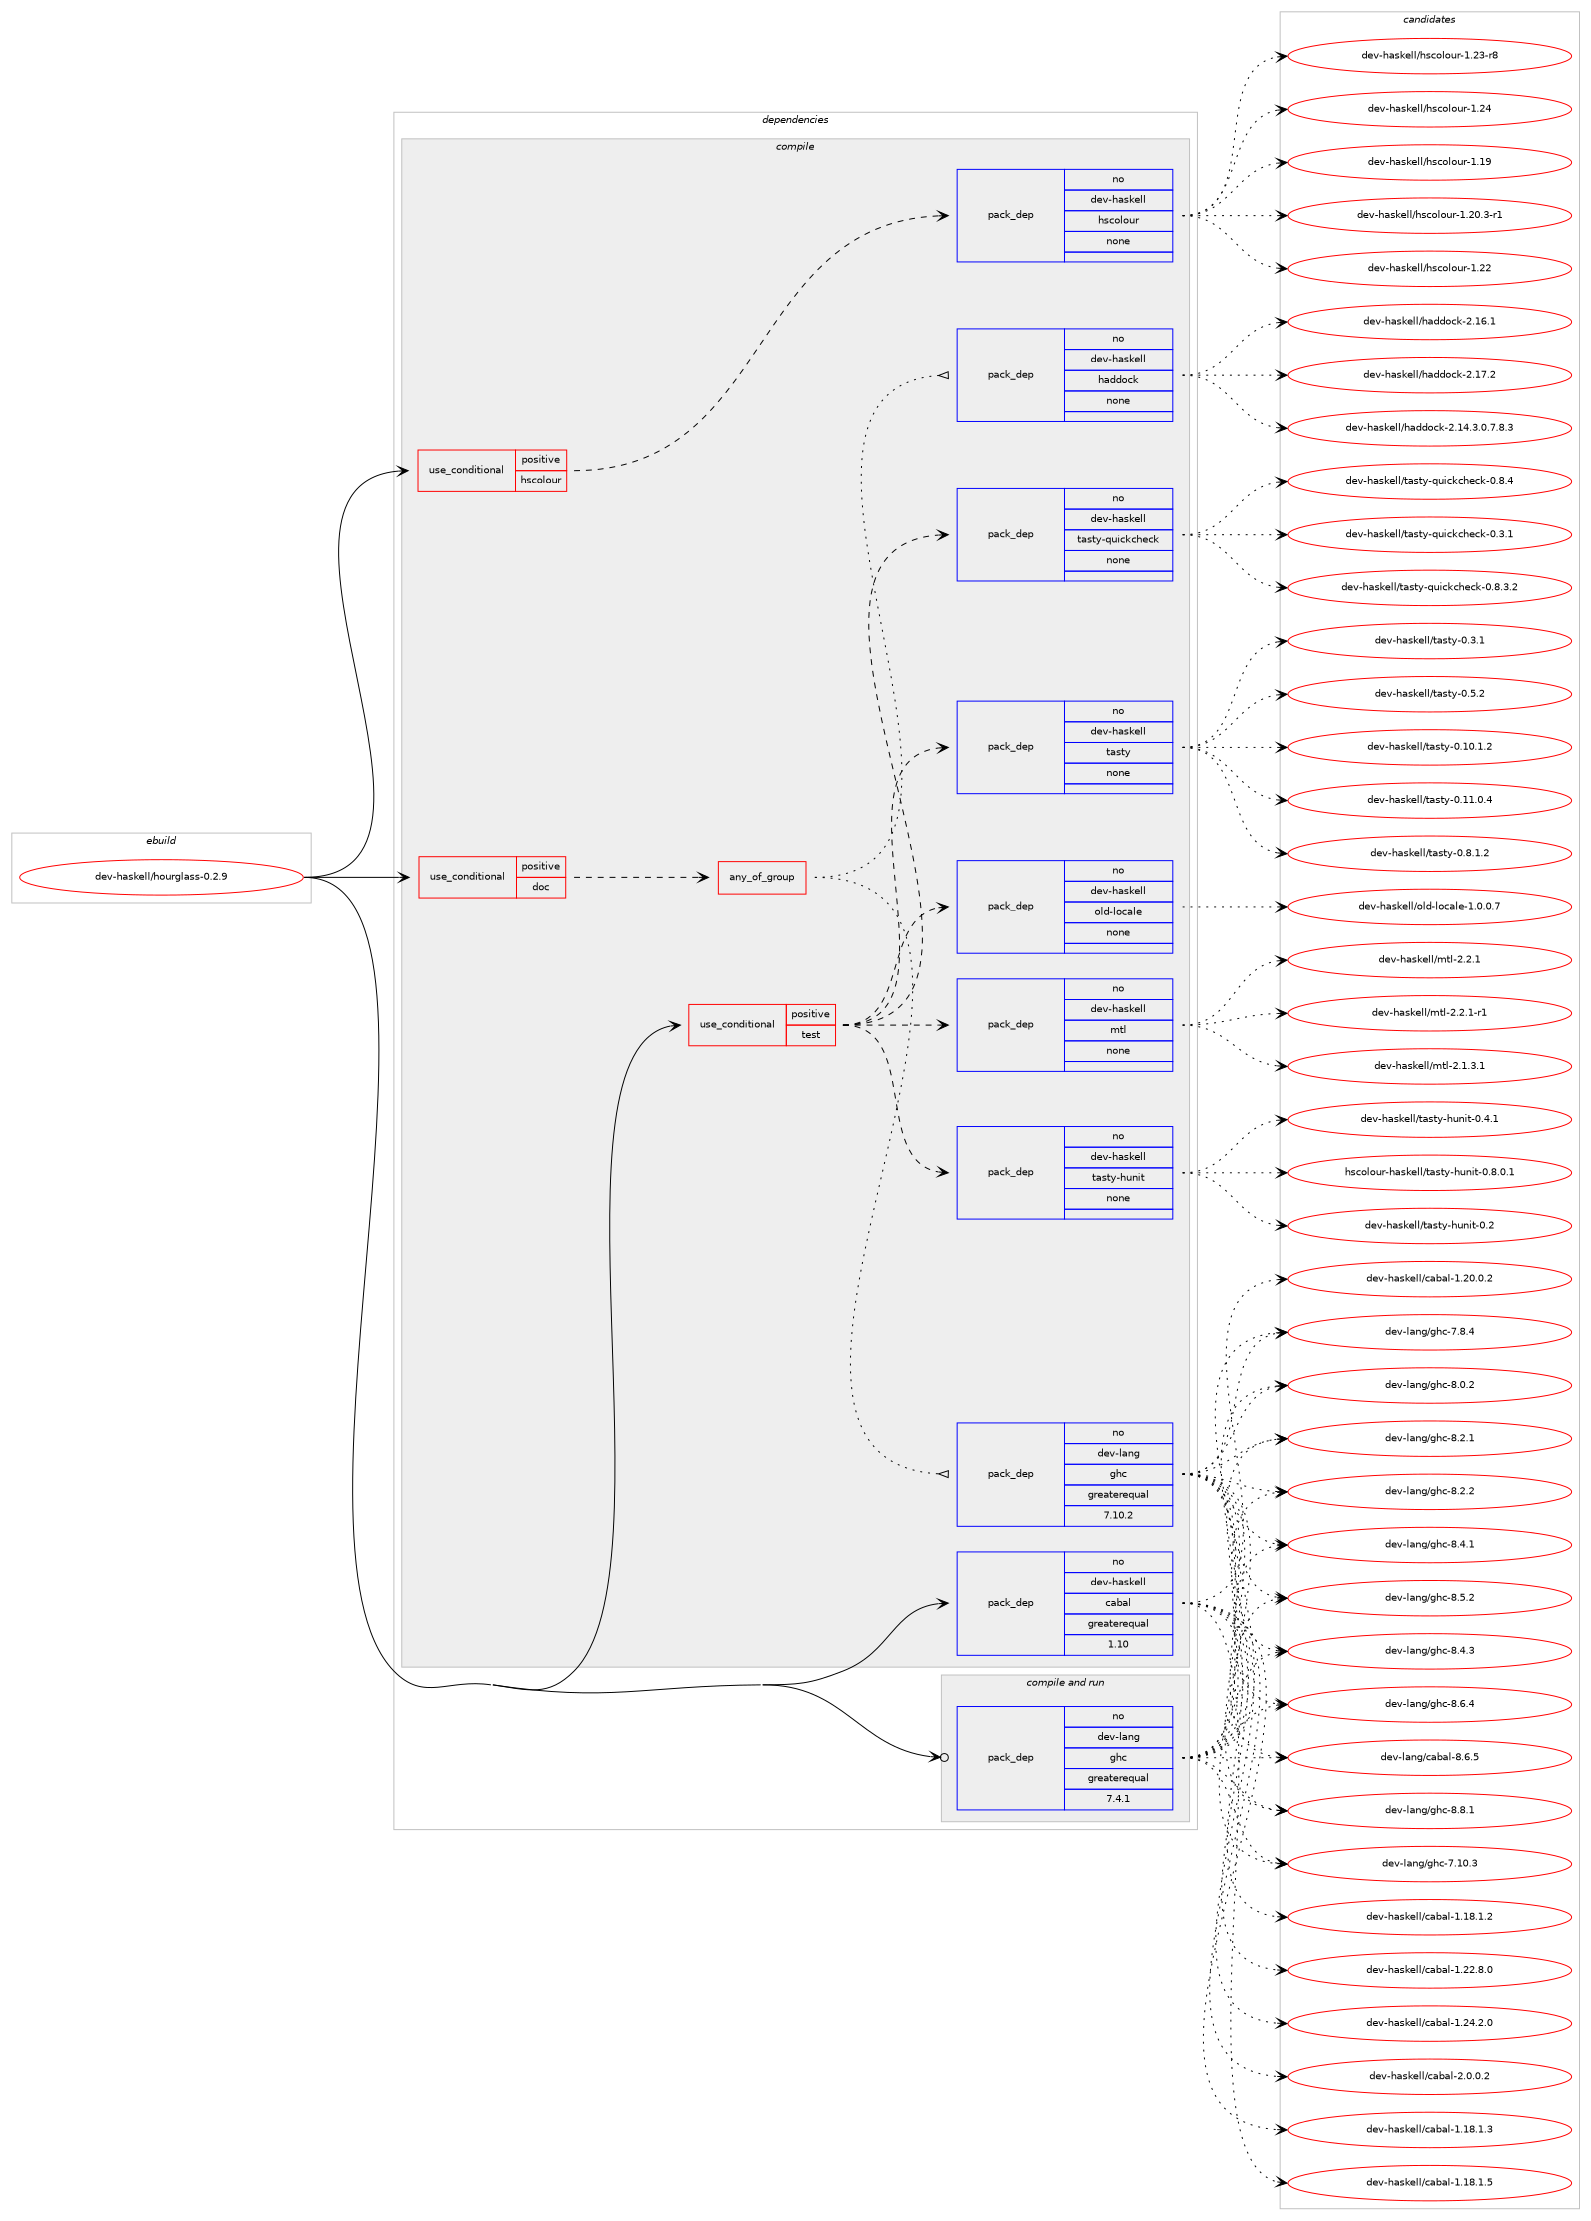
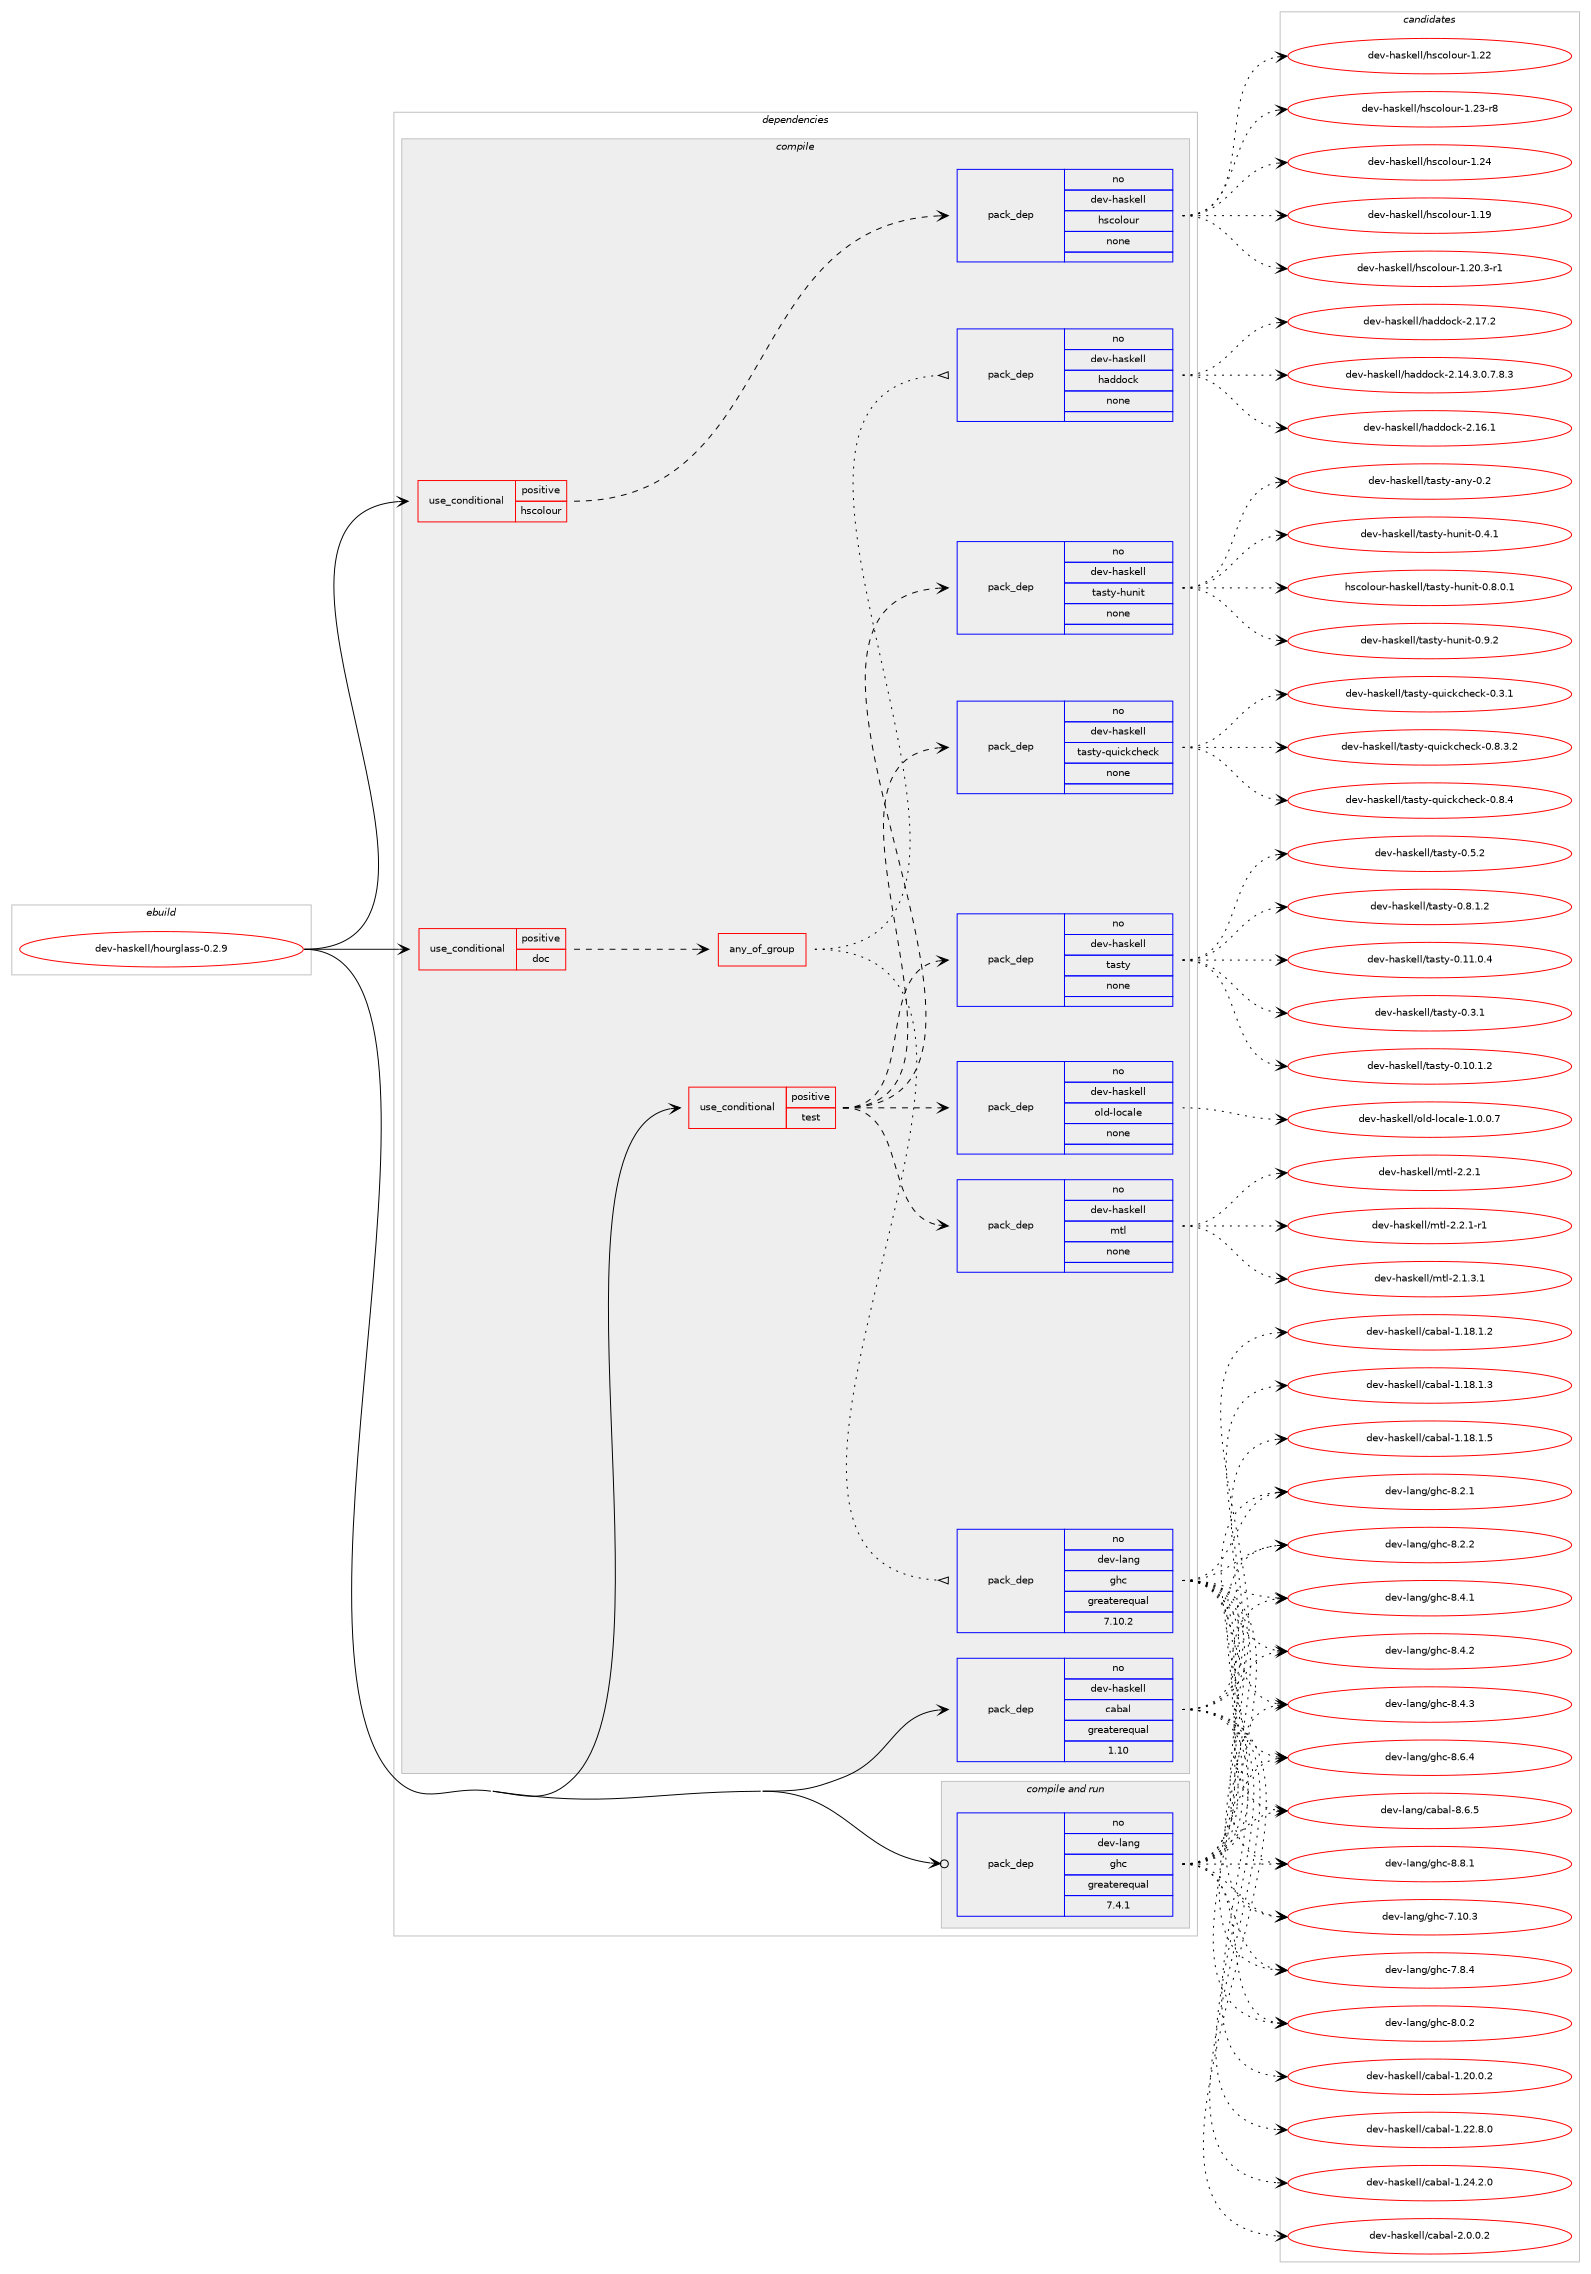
none -> (1430, 641)
(1430, 1226) -> (1430, 482)
(1430, 1598) -> (1430, 1651)
